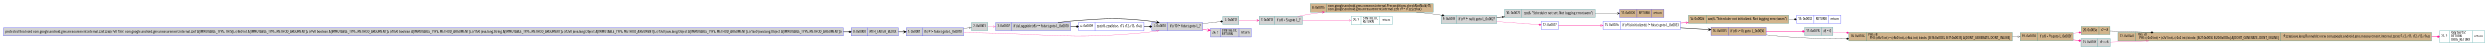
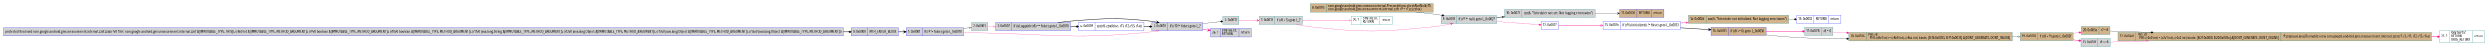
(1310, 14) -> (1373, 31)
(1119, 26) -> (1119, 26)
